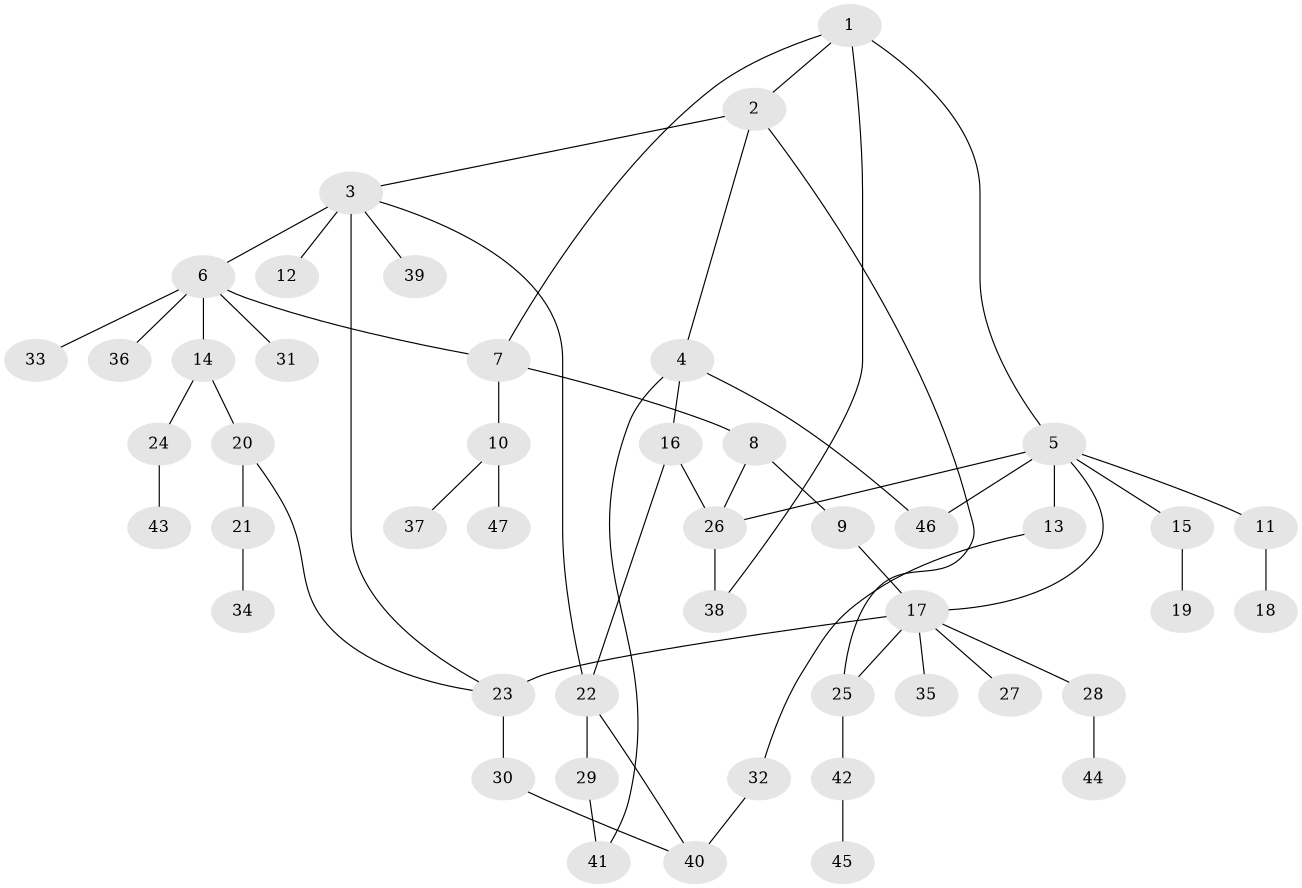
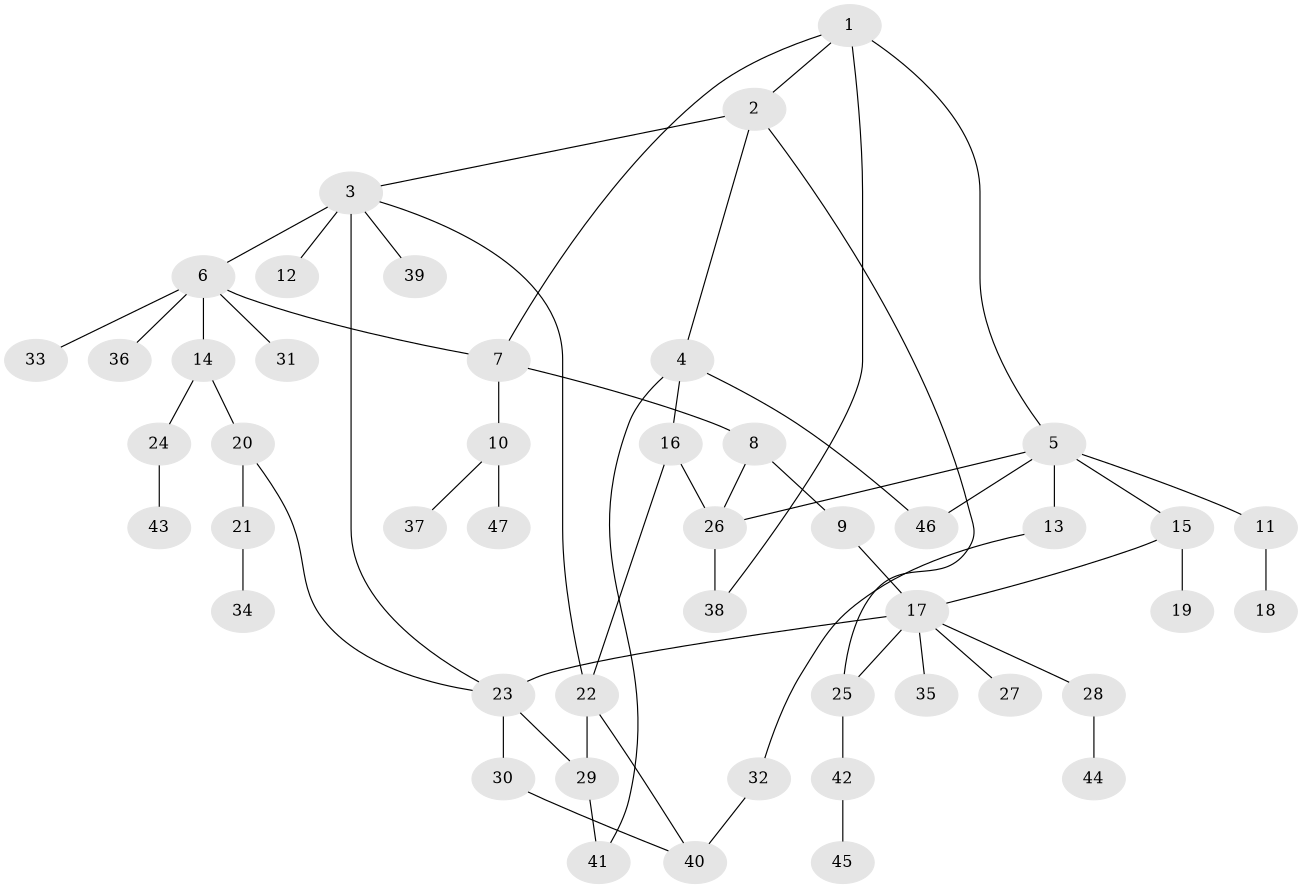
(1072, 572) -> (1052, 575)
none -> (545, 737)
